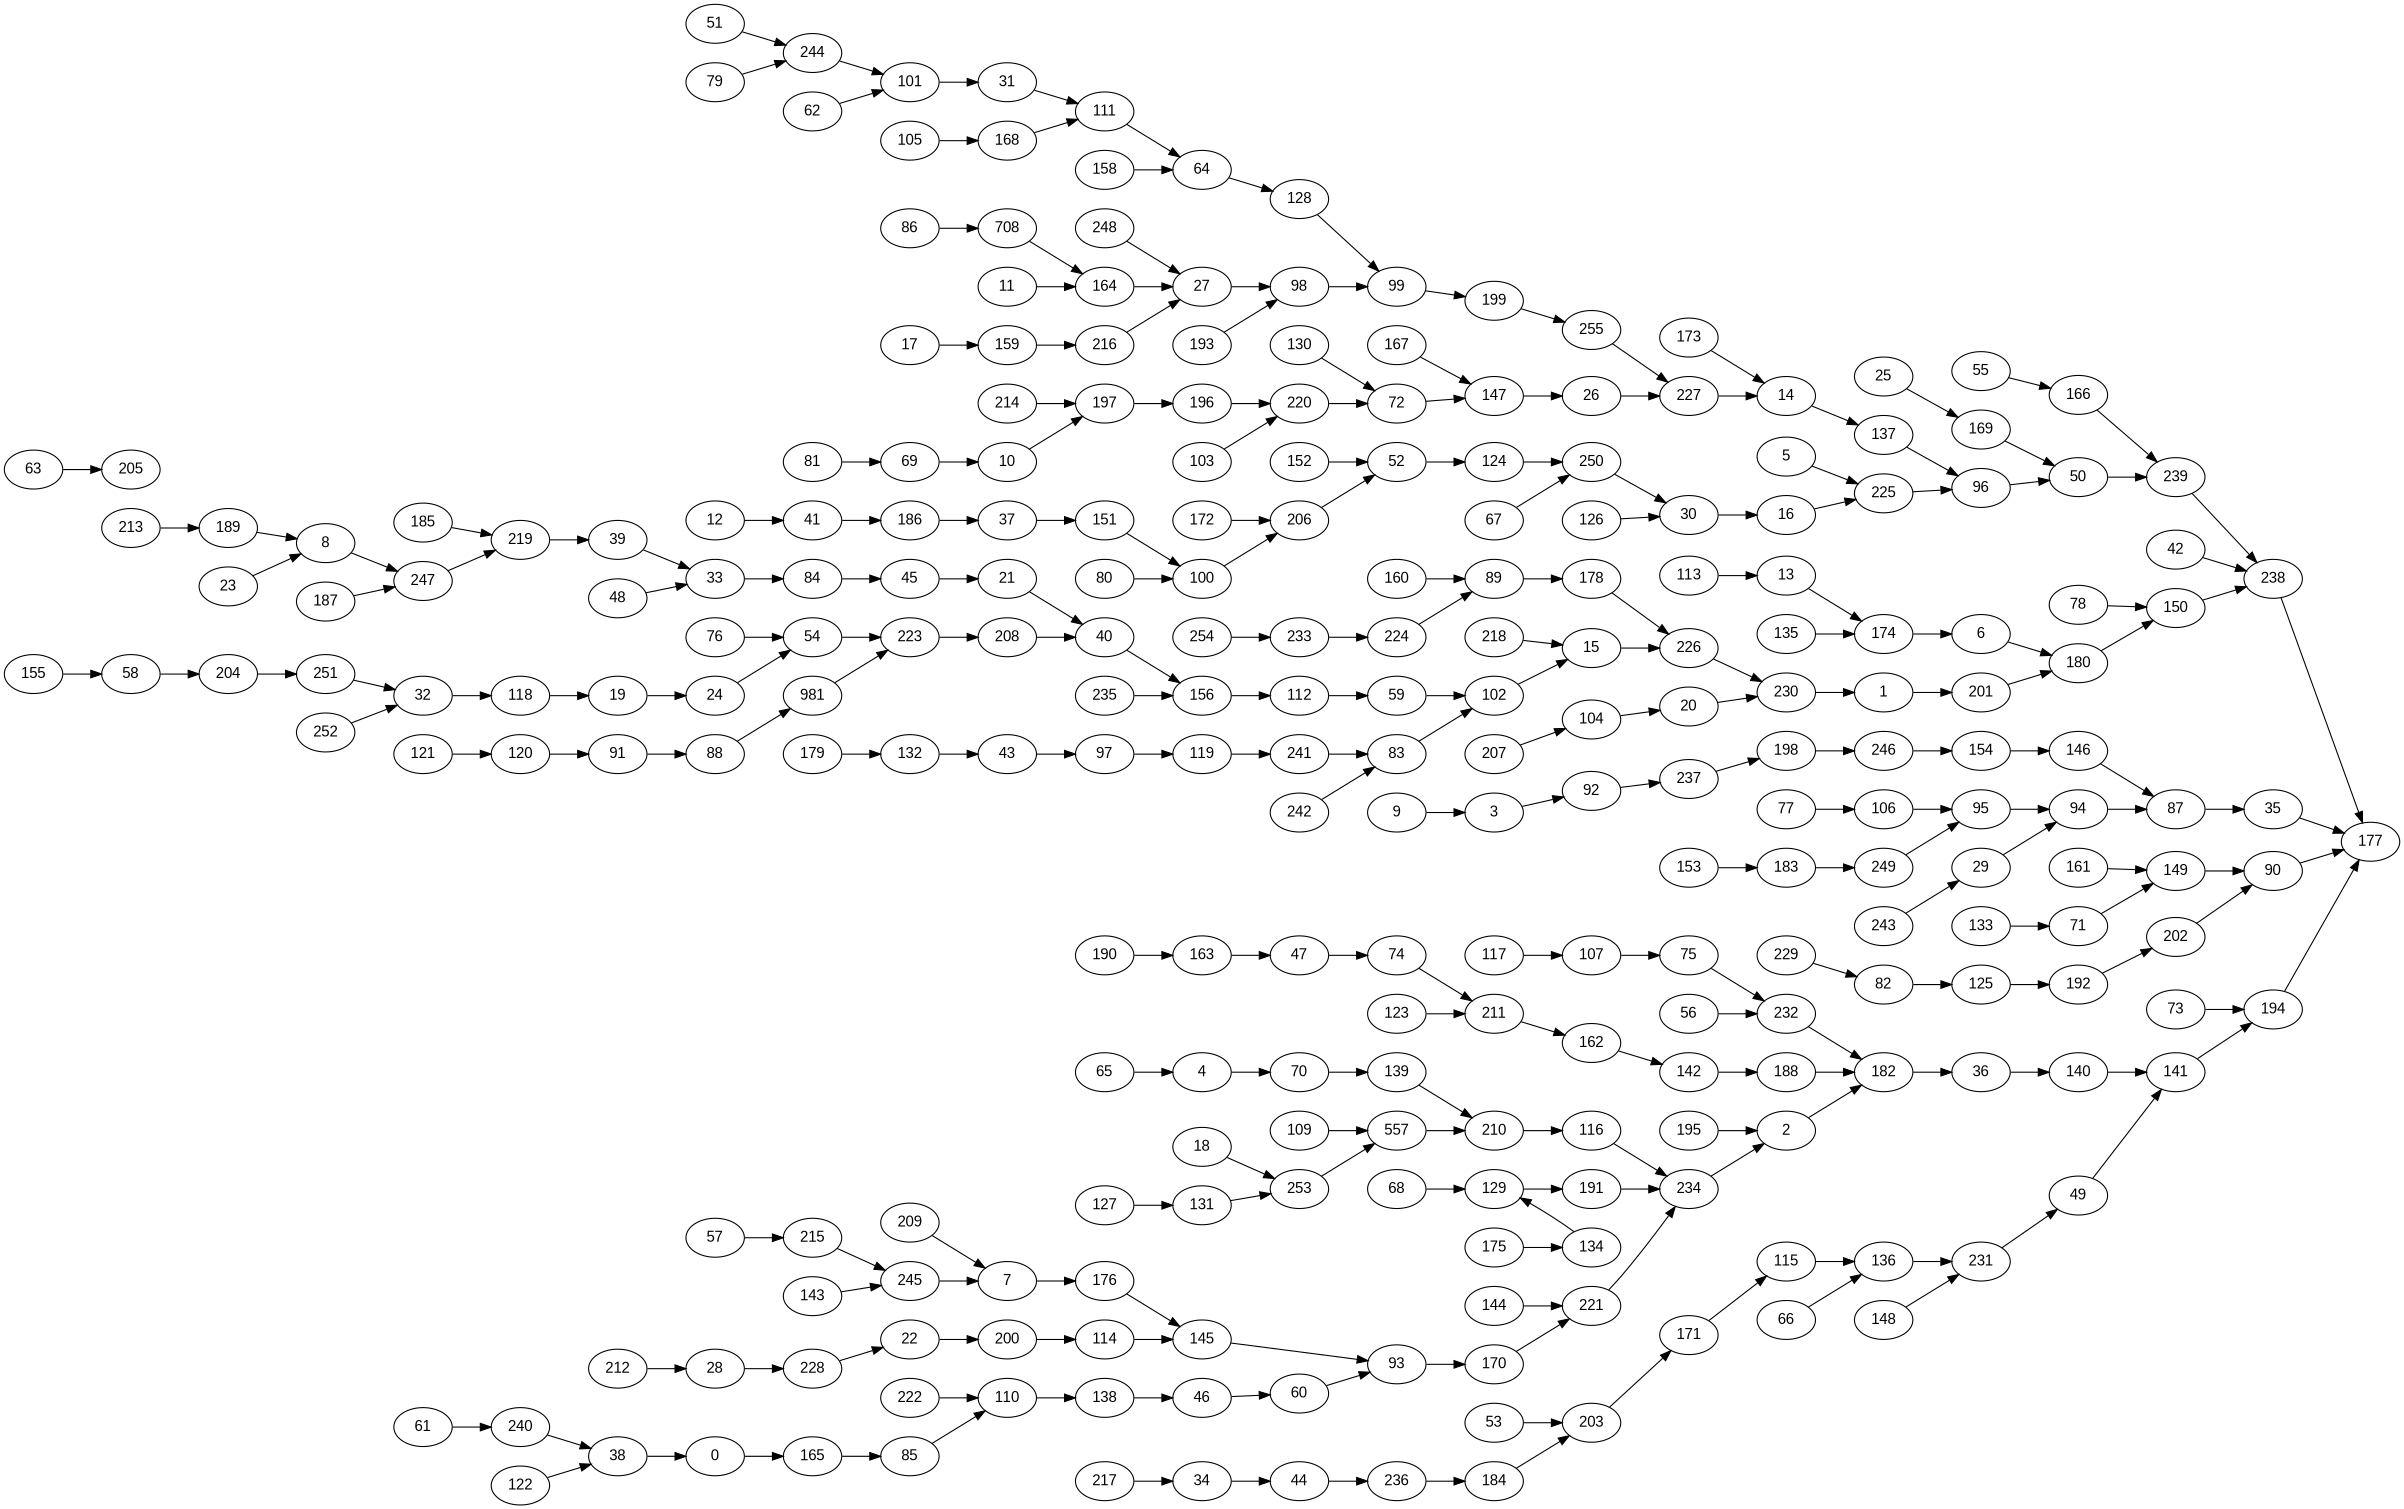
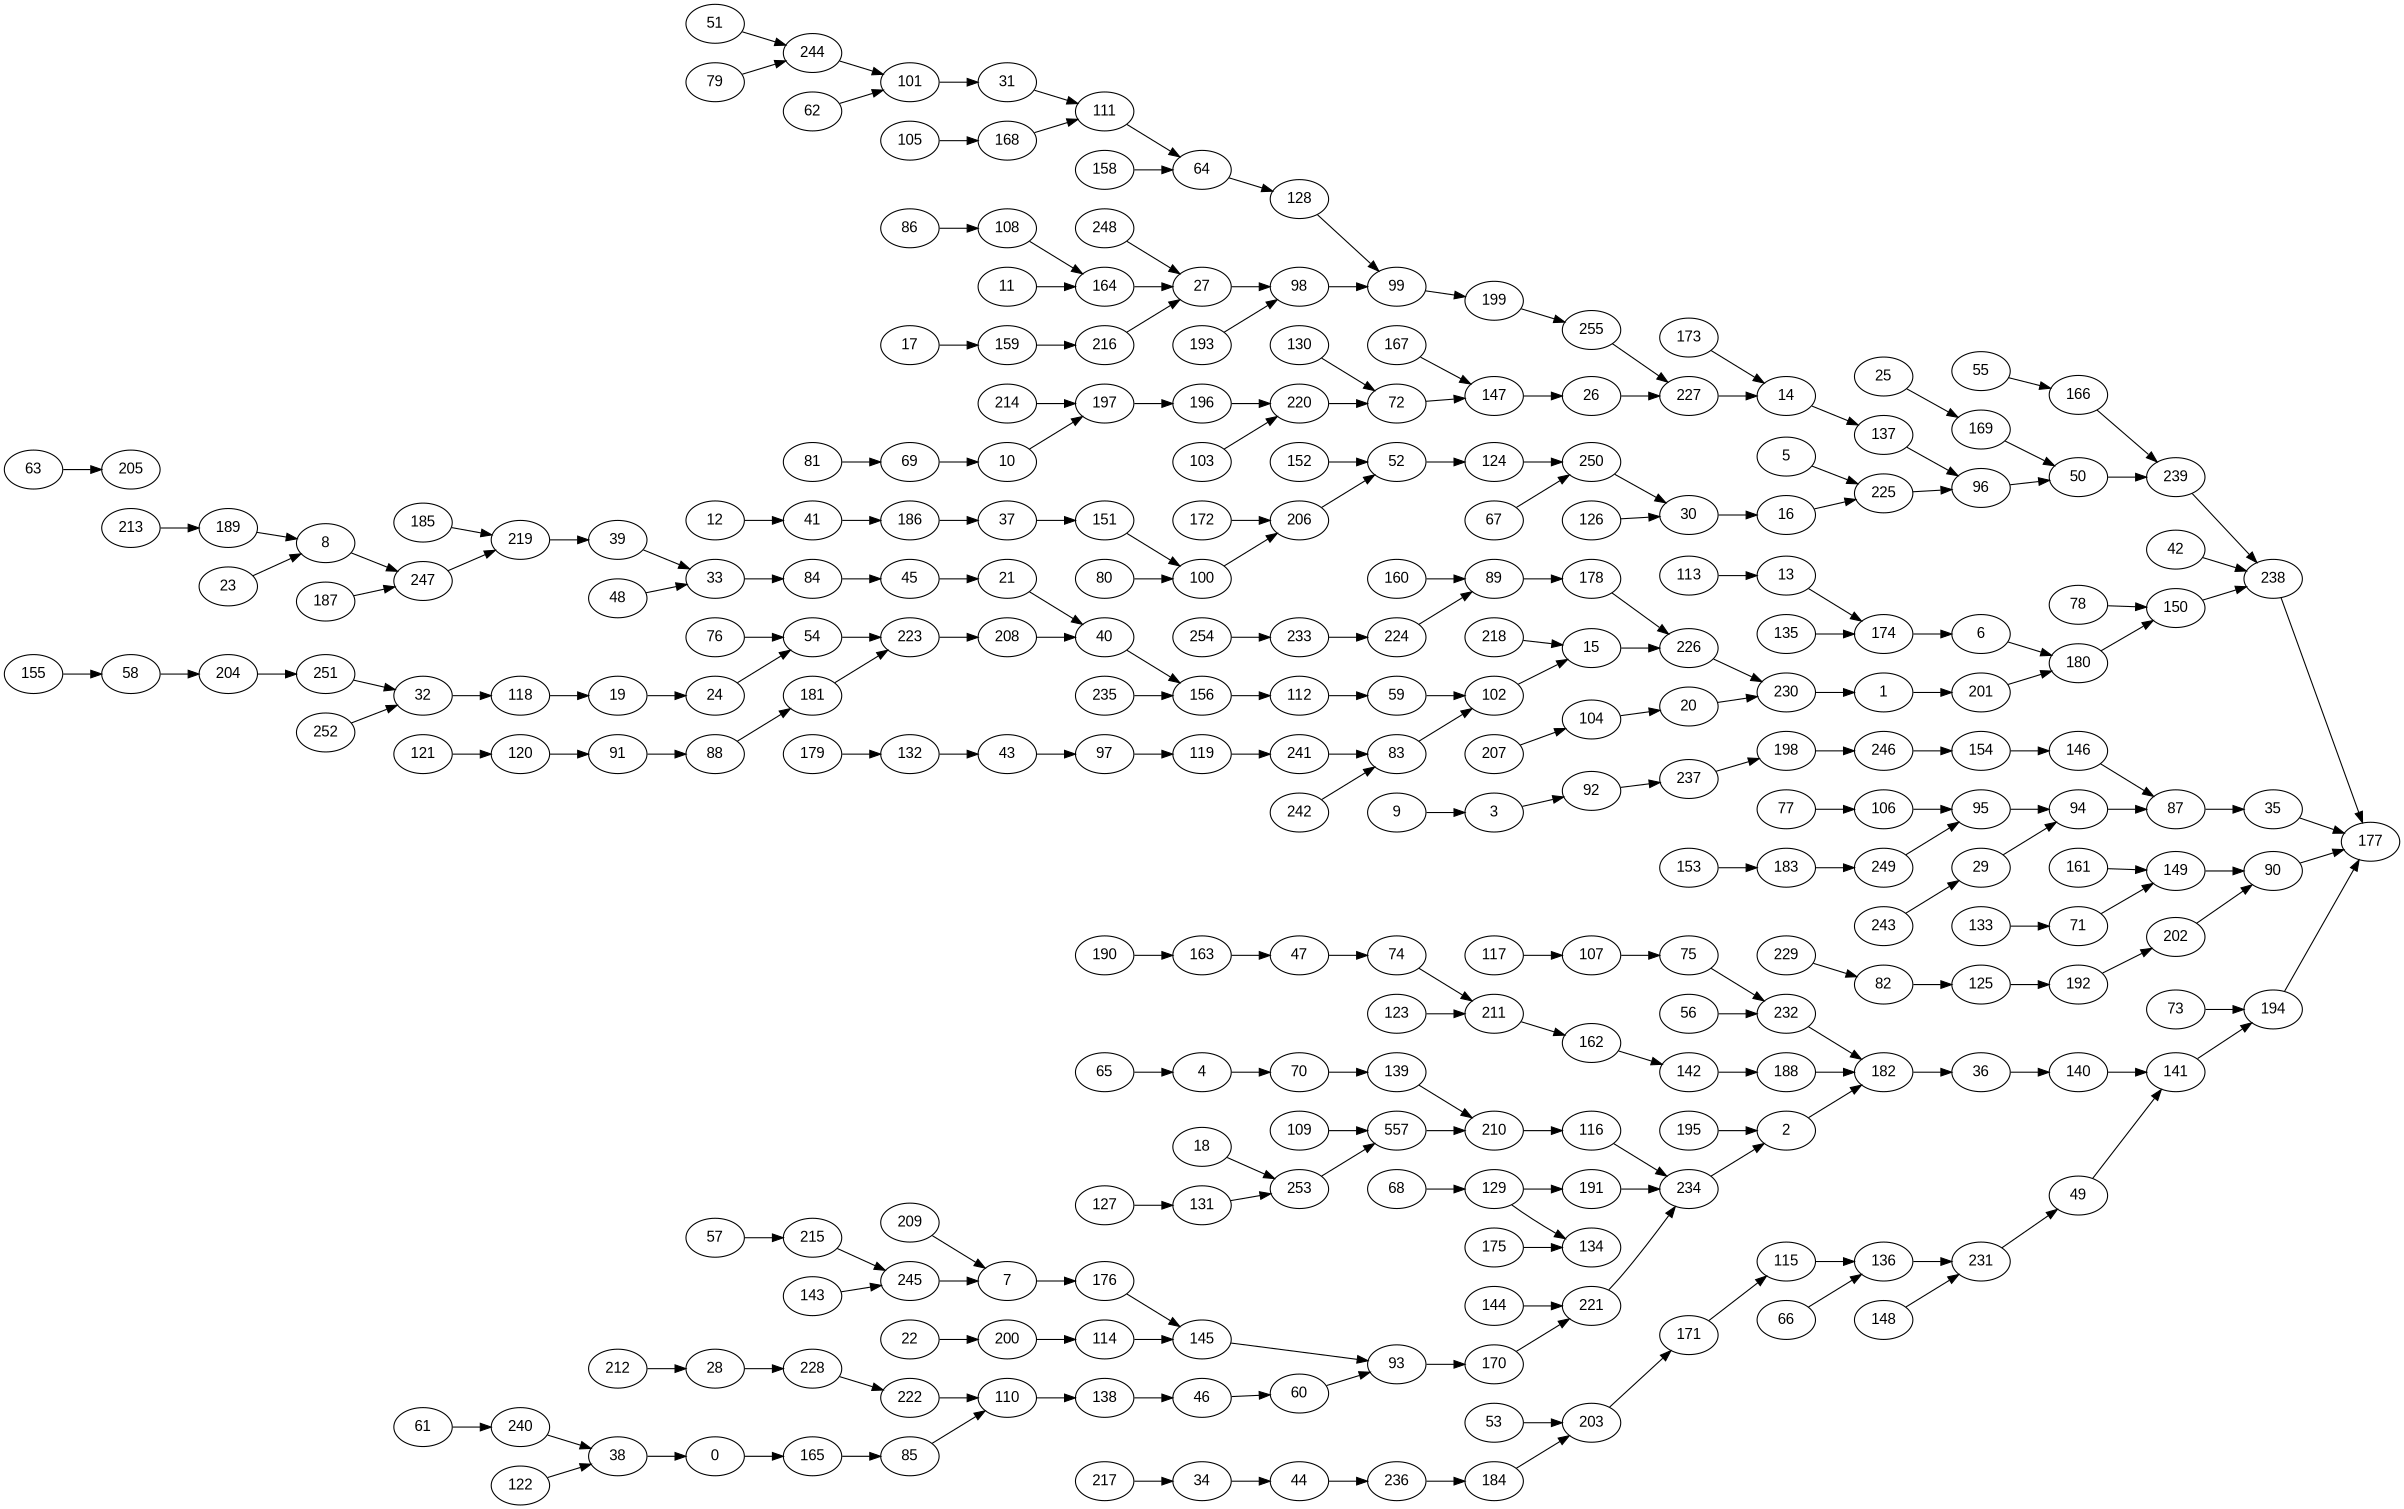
(1007, 228) -> (1007, 228)
(813, 696) -> (813, 696)
(1552, 1217) -> (1534, 1220)
(856, 1356) -> (856, 1382)
